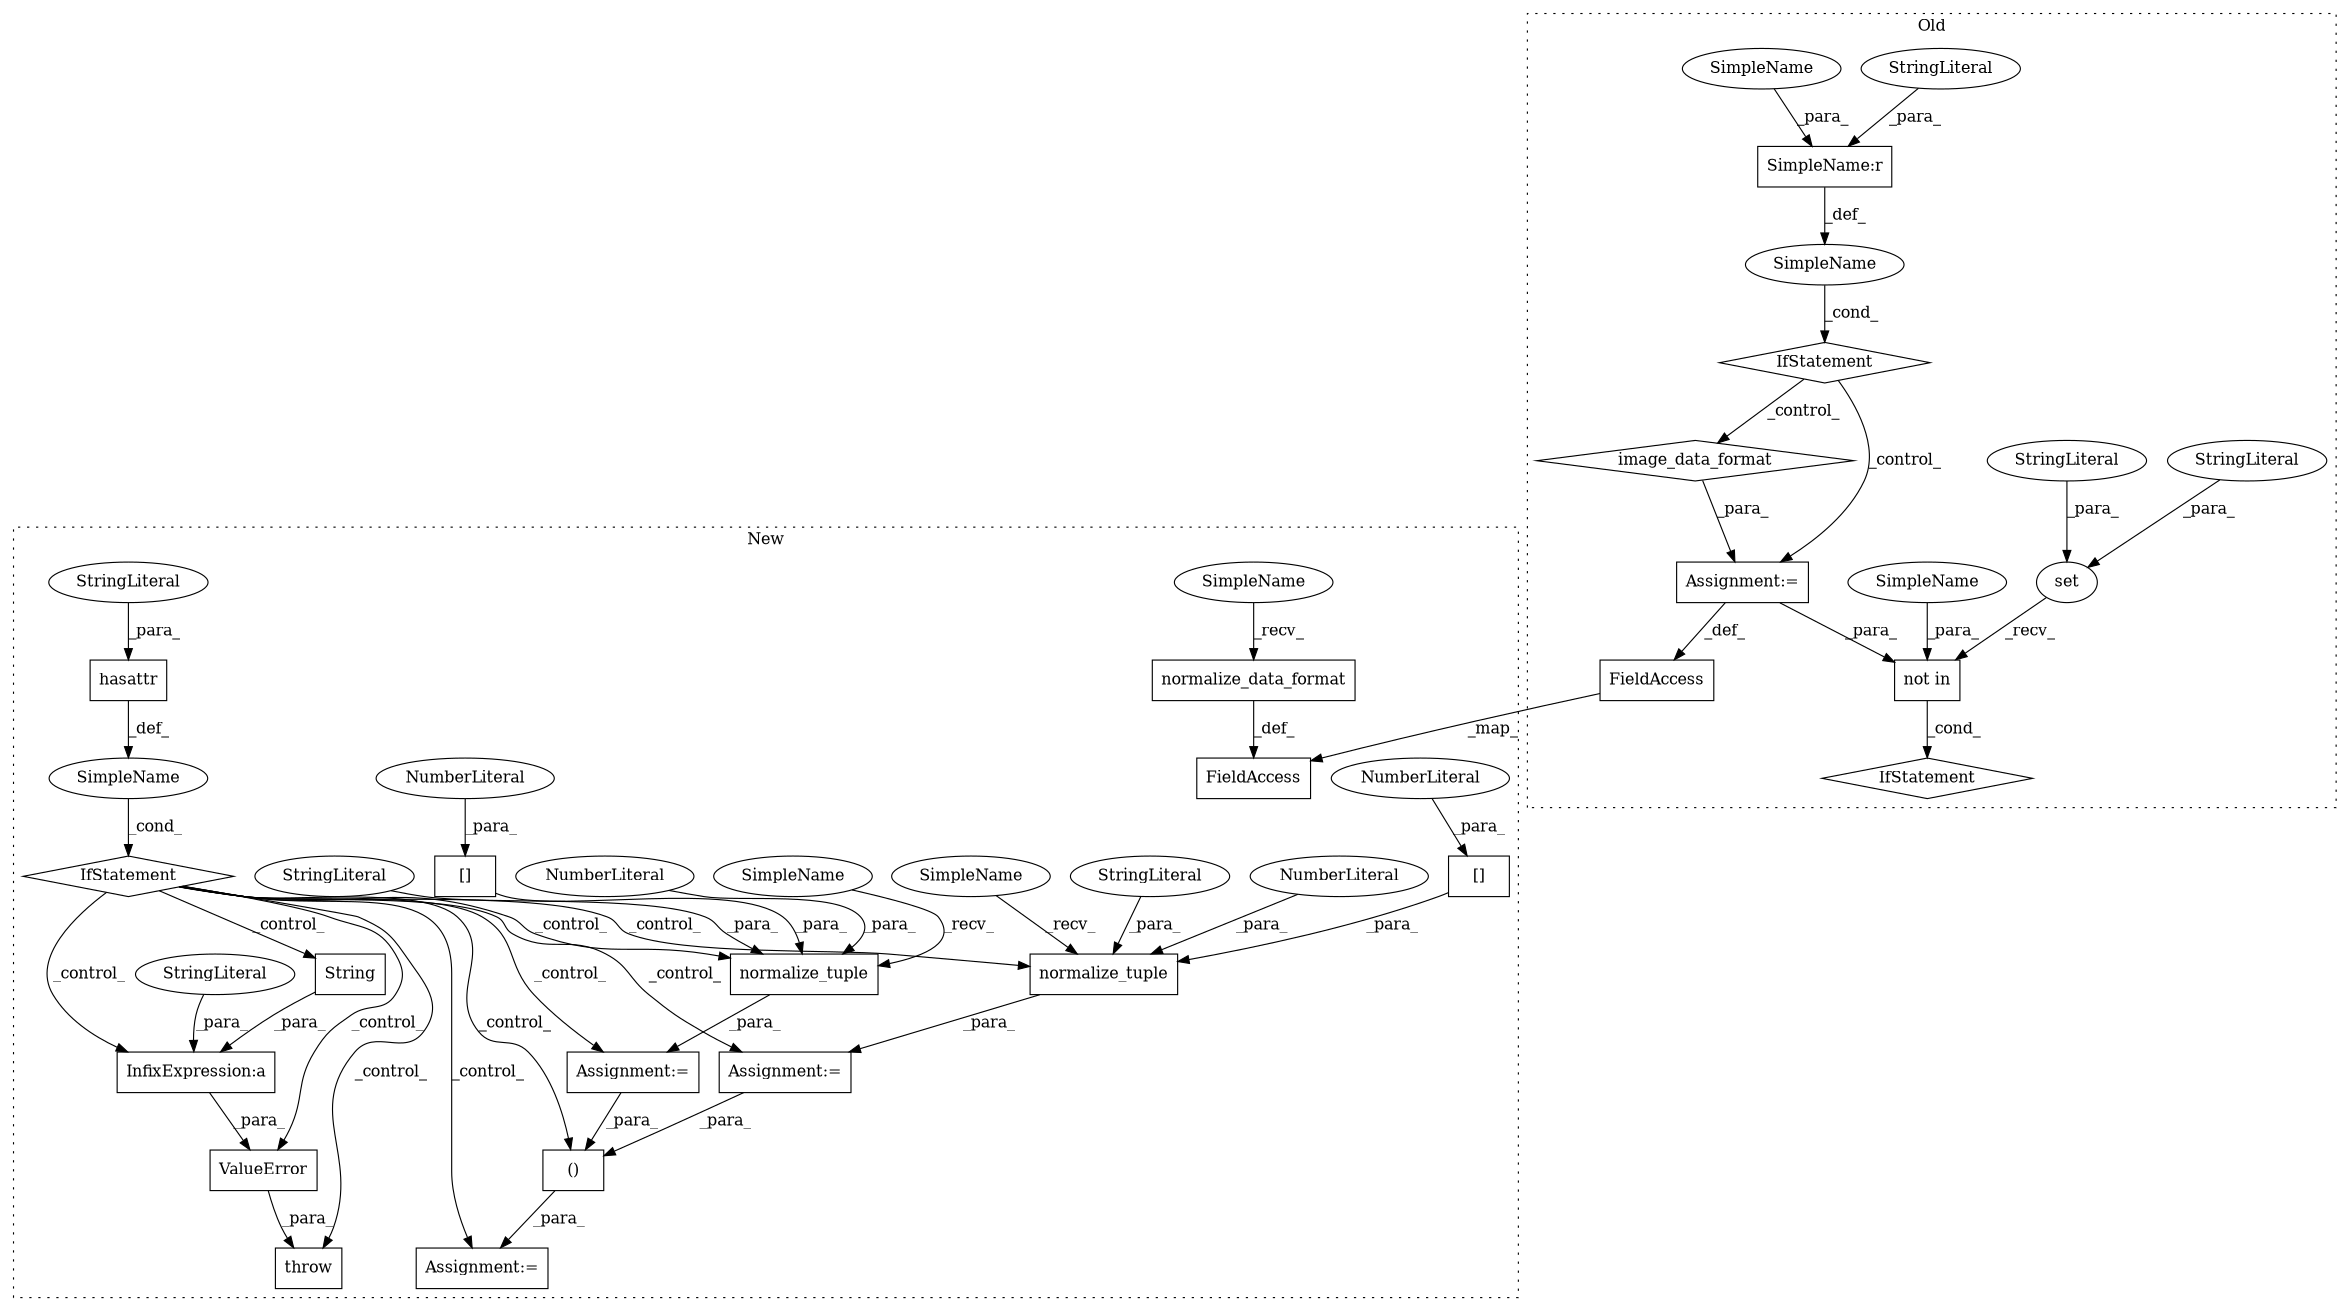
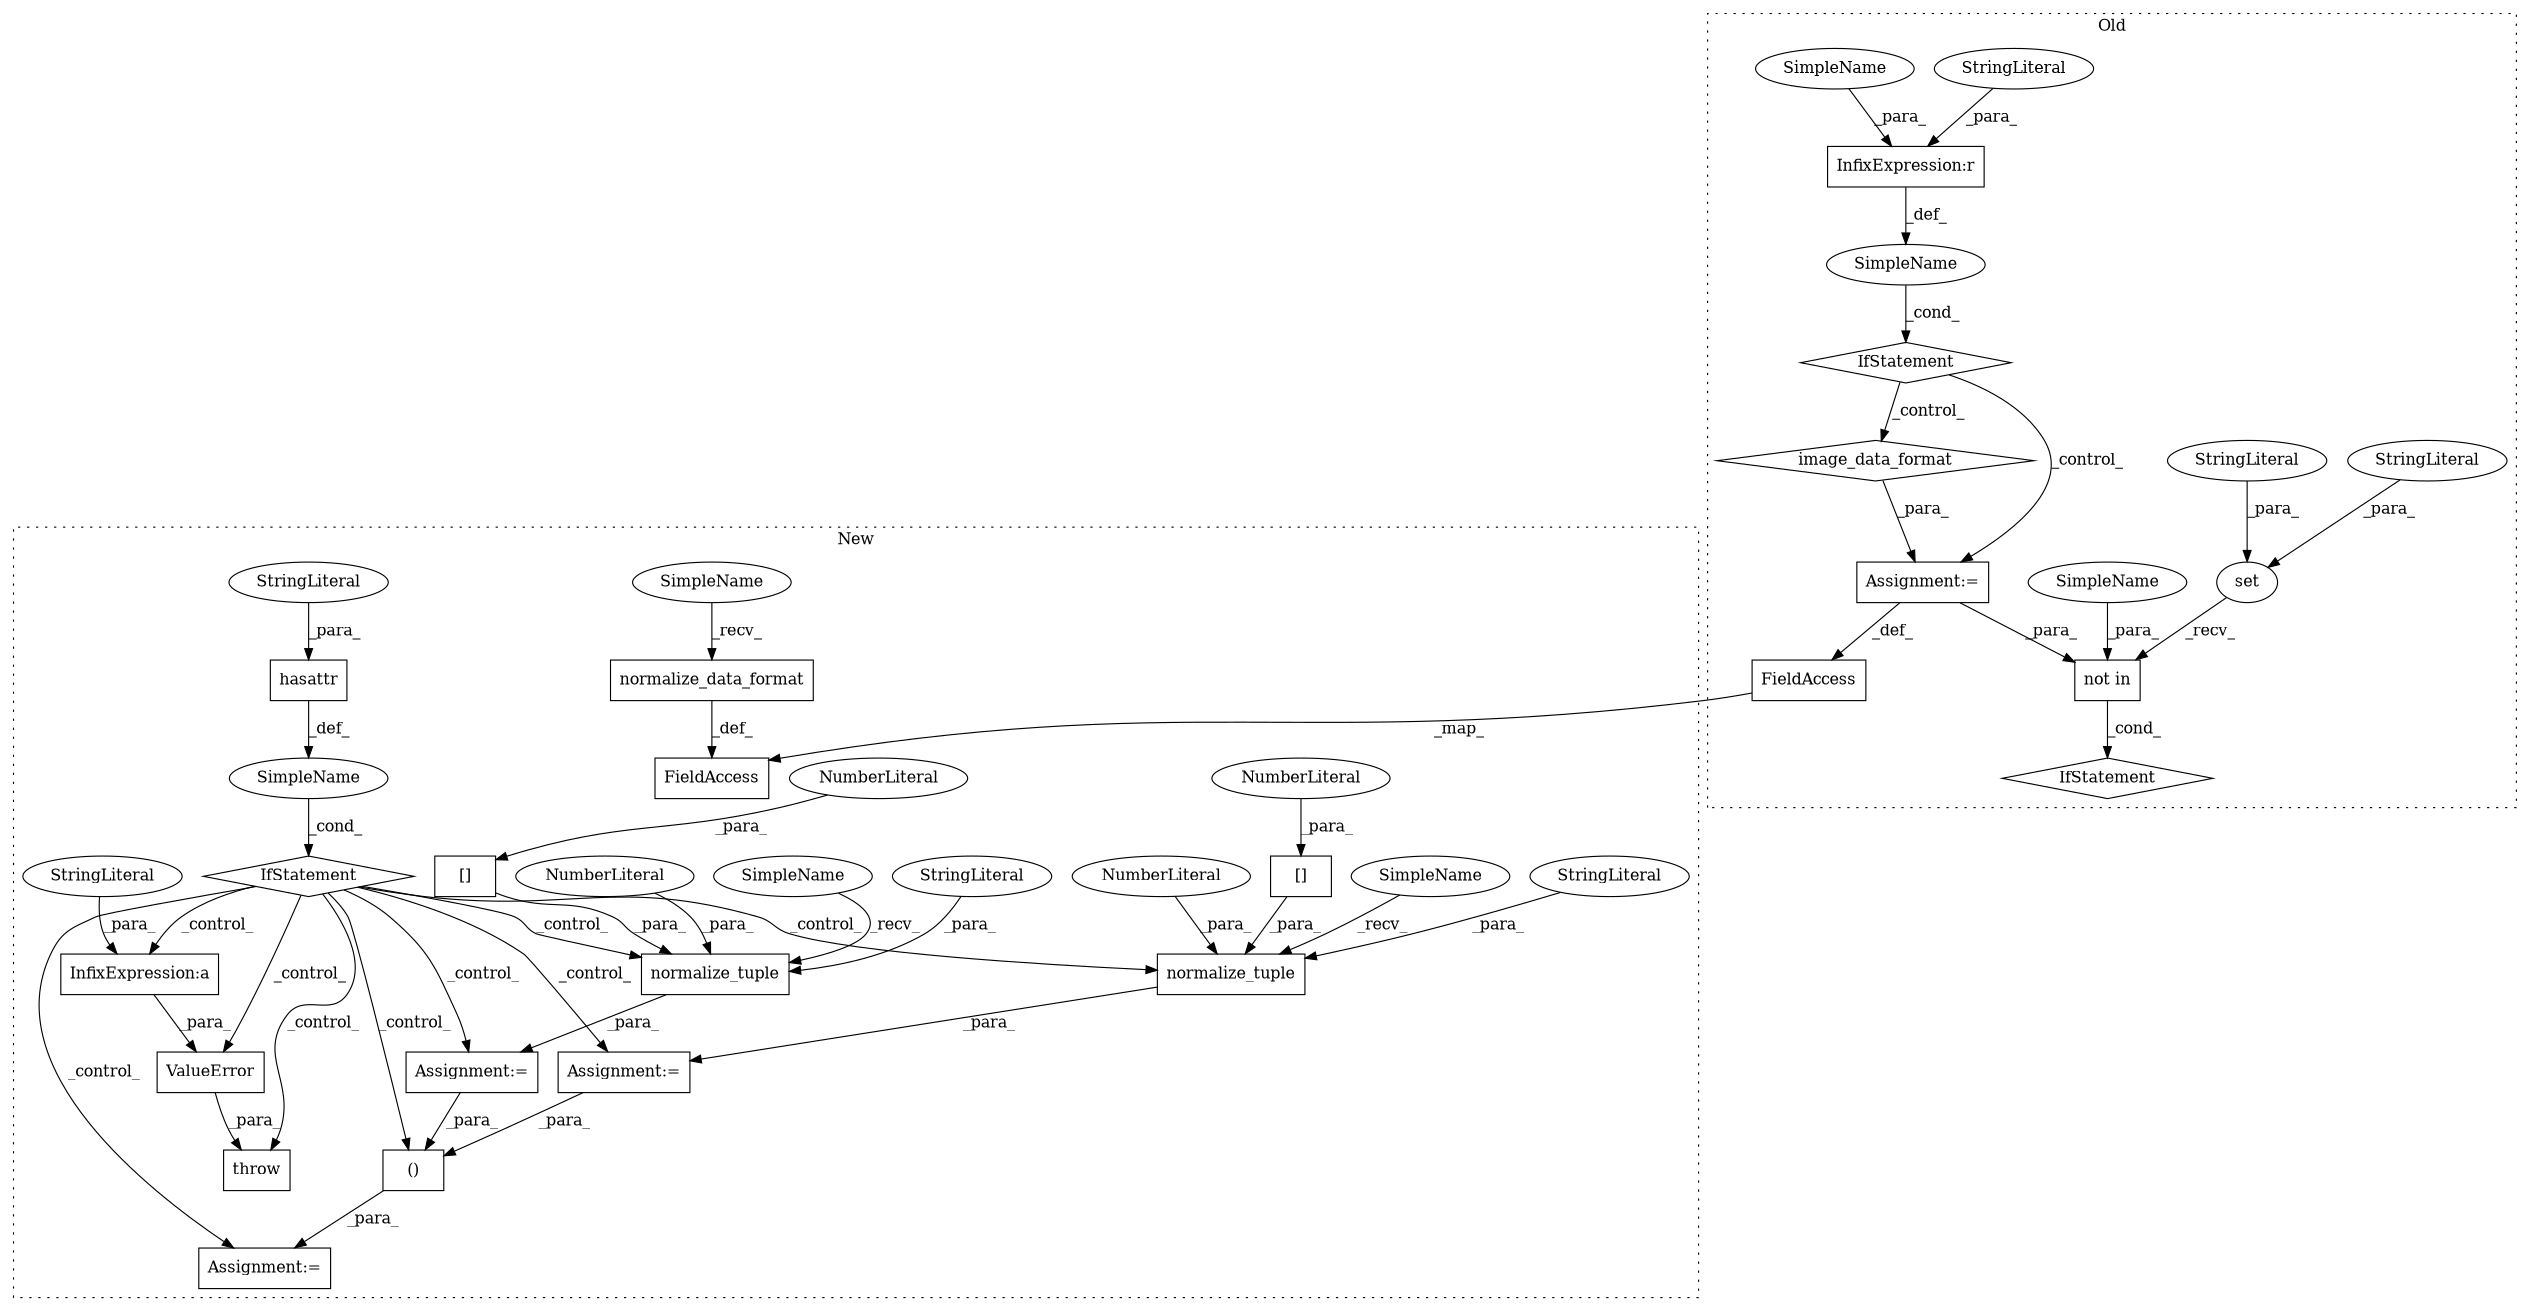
(1825, 167) -> (1906, 167)
(350, 974) -> none
